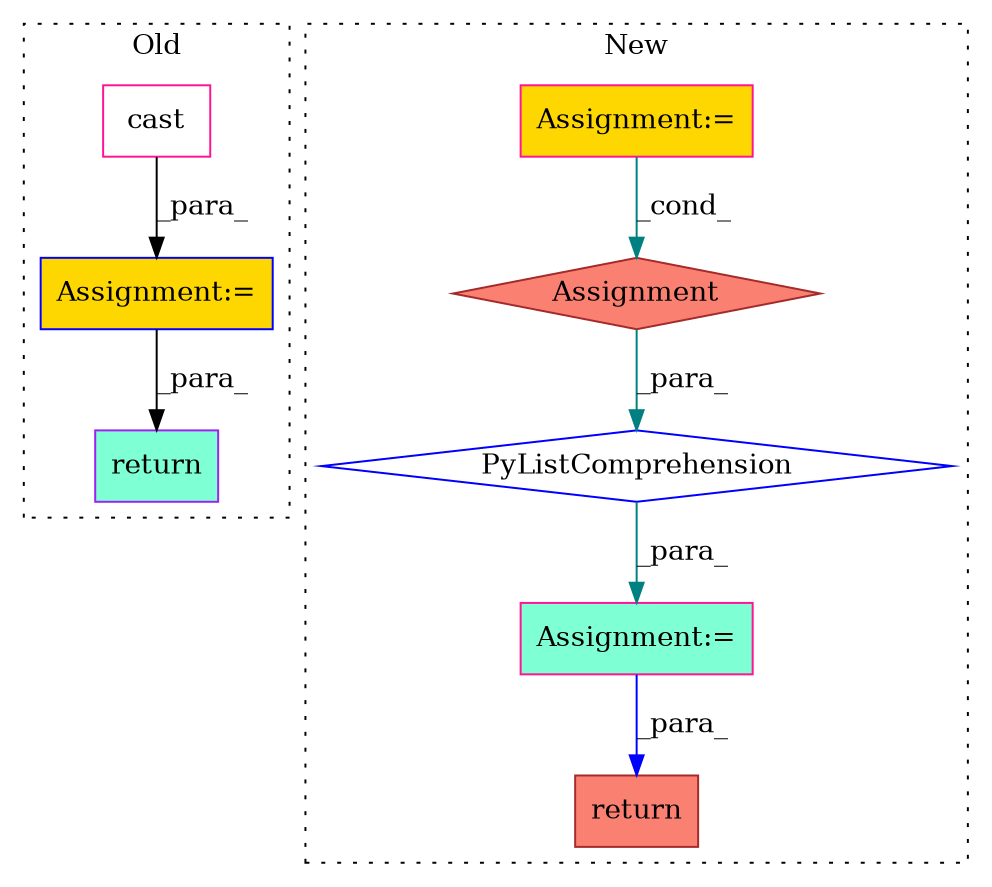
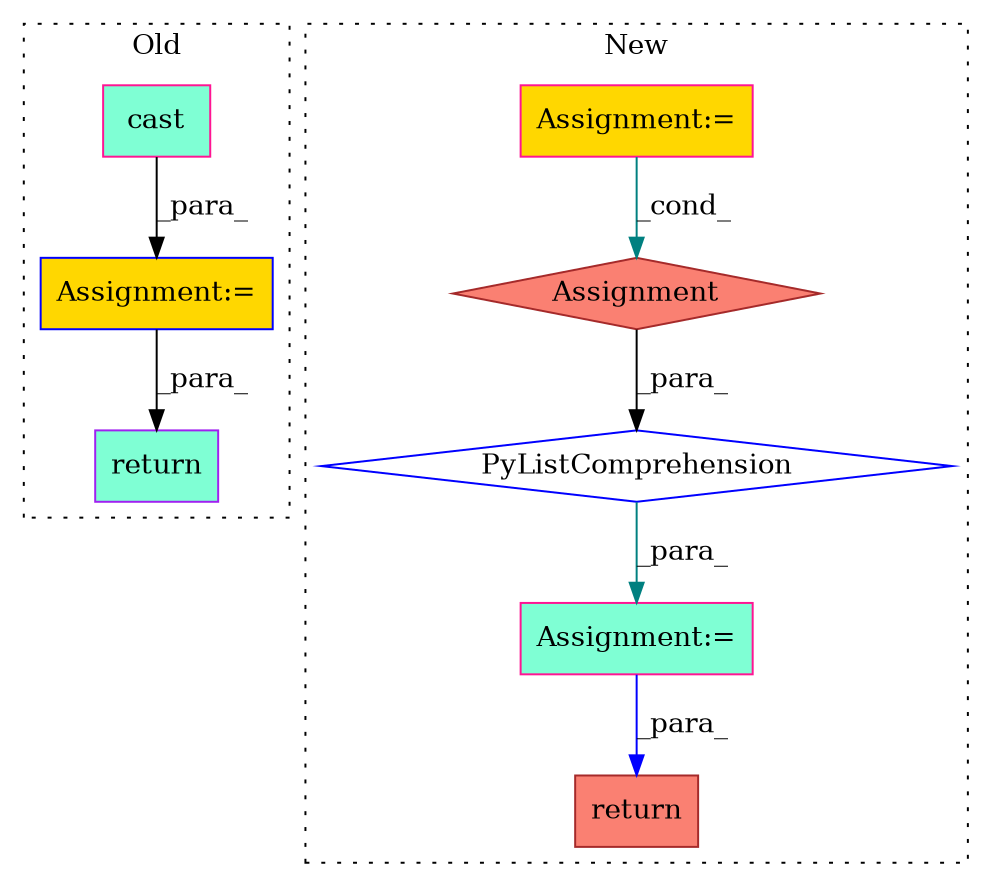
(157, 121) -> (157, 121)
(637, 370) -> (637, 370)
